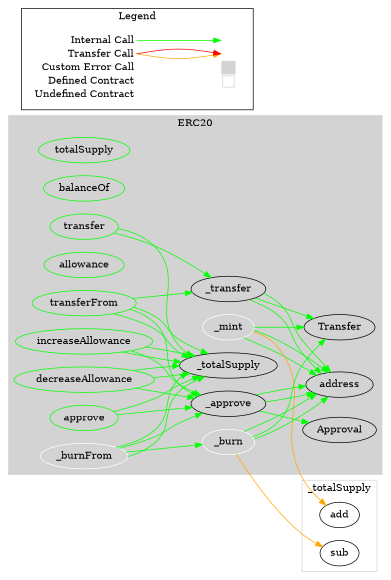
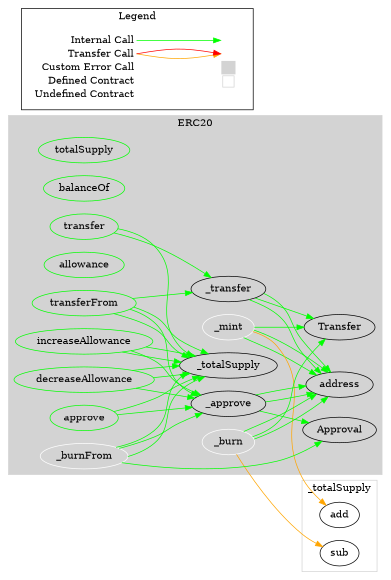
(160, 449) -> (221, 468)
